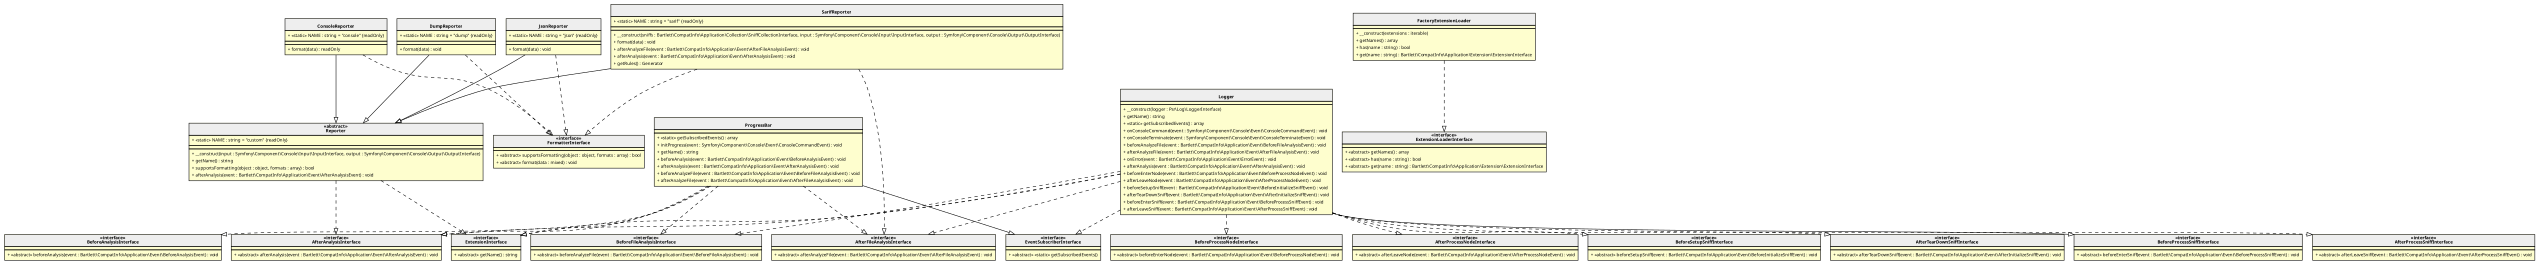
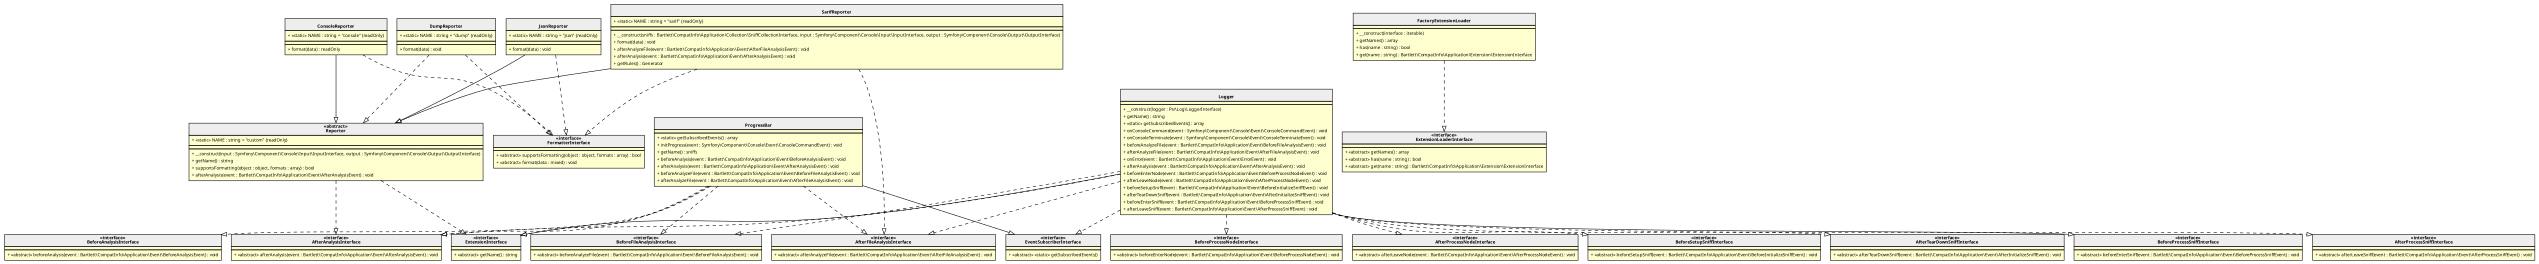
(1392, 33) -> (1390, 33)
(398, 87) -> (398, 87)
(678, 152) -> (677, 152)
(735, 221) -> (735, 221)
